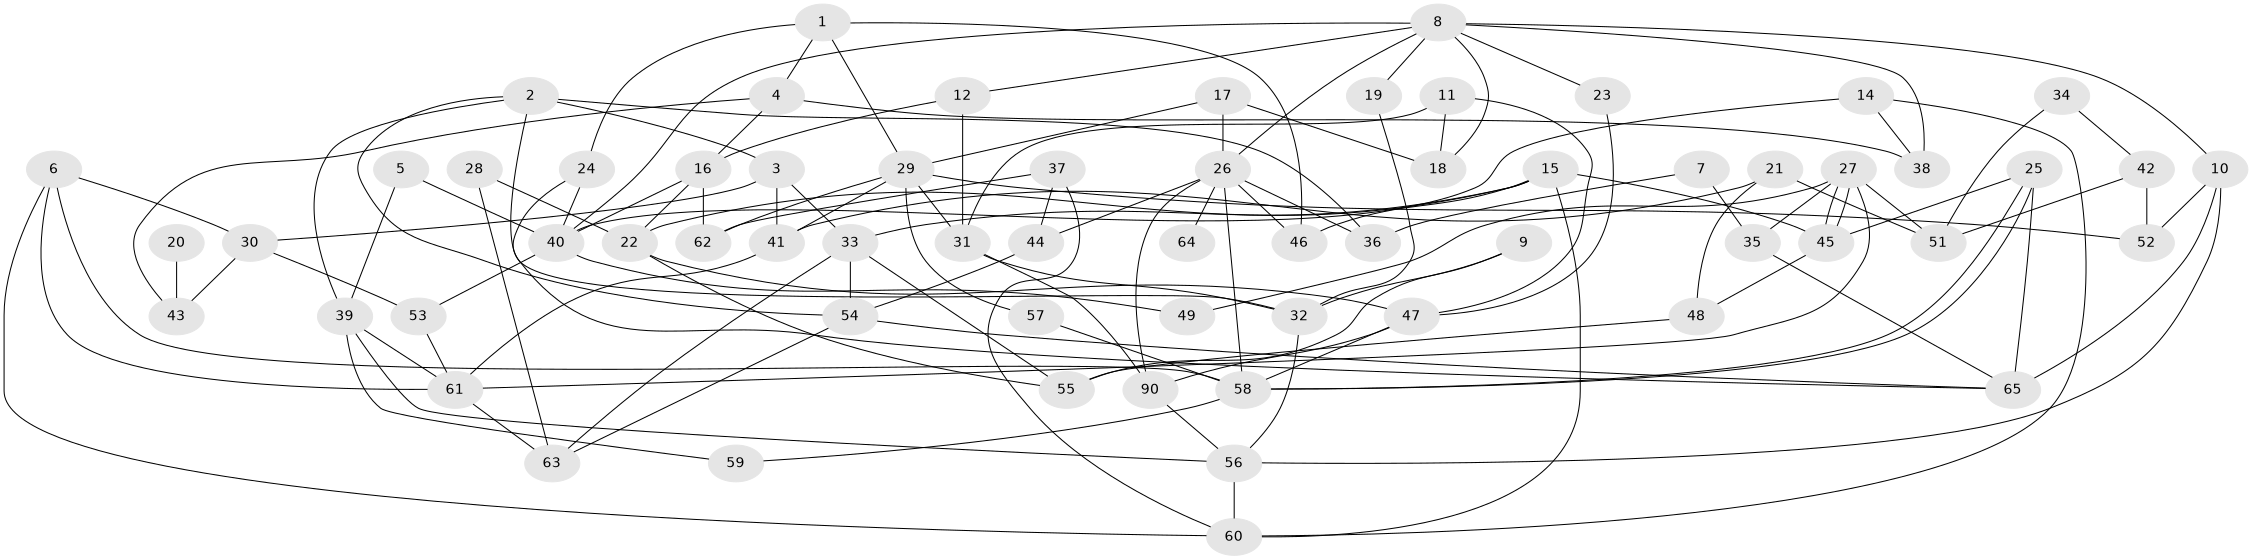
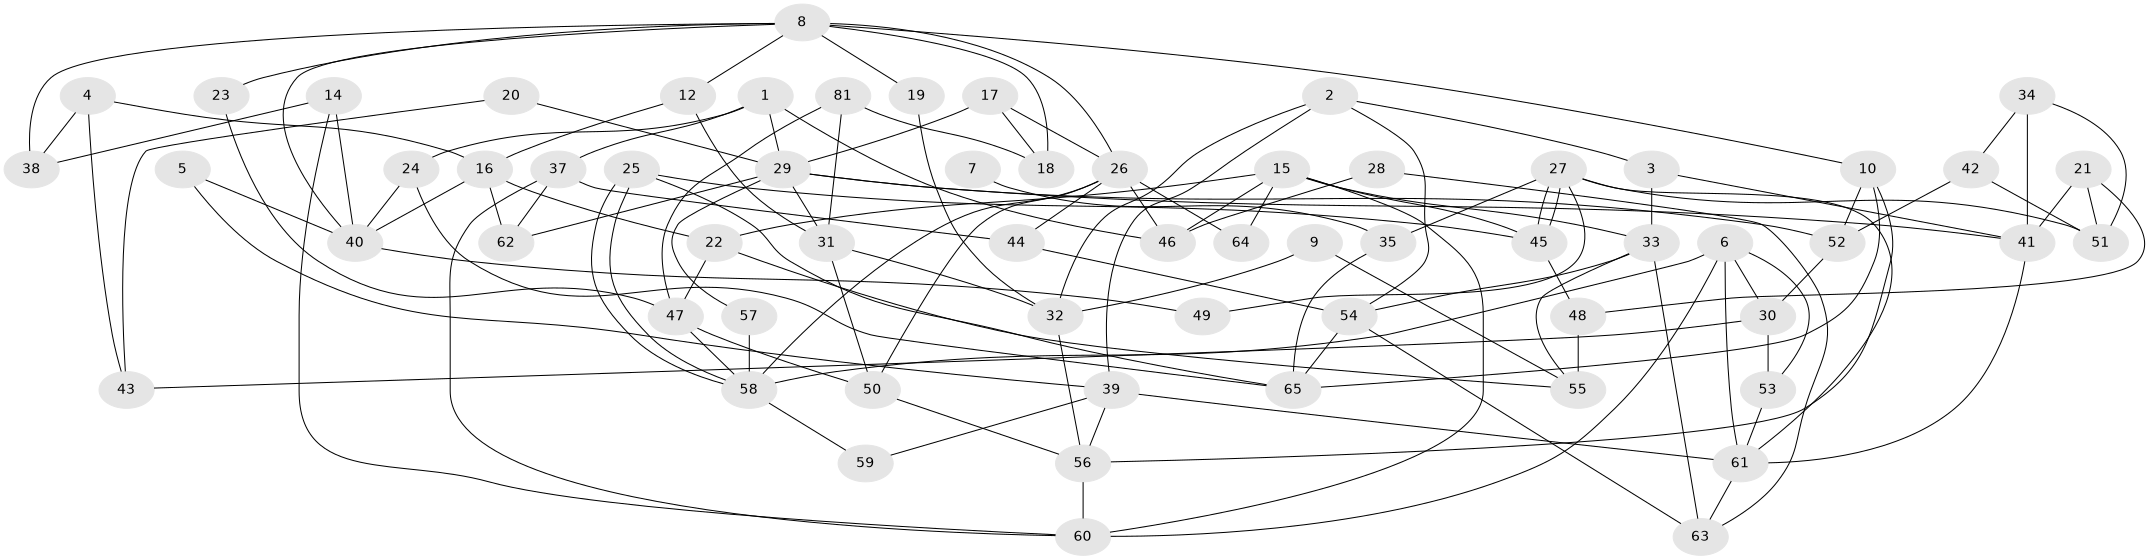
(804, 52) -> (636, 138)
(1448, 96) -> (843, 96)
none -> (669, 139)
none -> (2027, 169)
(553, 206) -> (1307, 192)
none -> (1262, 206)
(542, 218) -> (1803, 280)
(1373, 243) -> none
(487, 280) -> (1807, 303)
(1150, 390) -> (873, 390)
